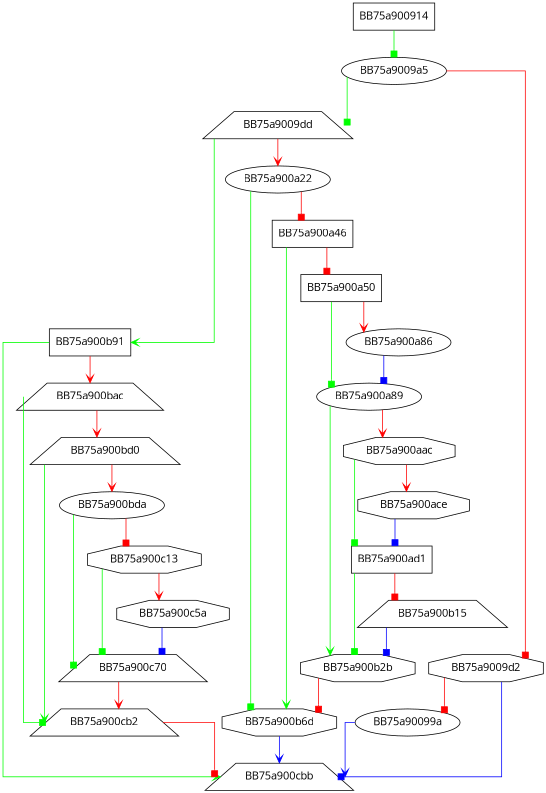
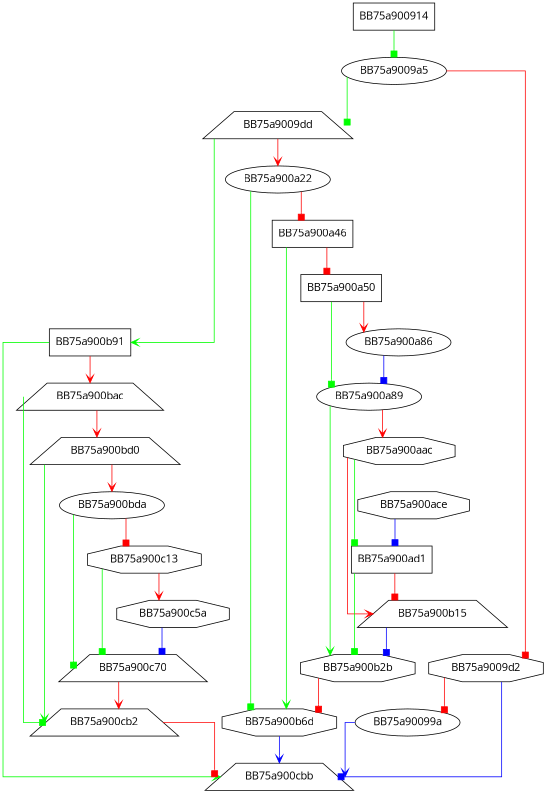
(406, 474) -> (347, 545)
